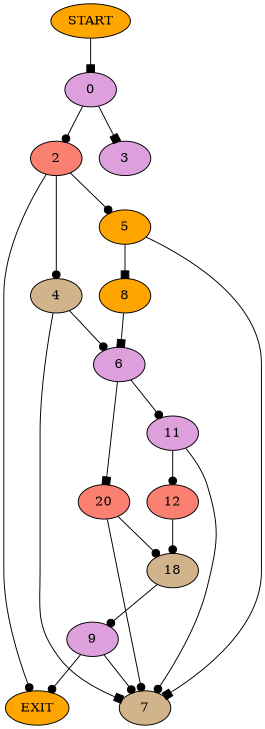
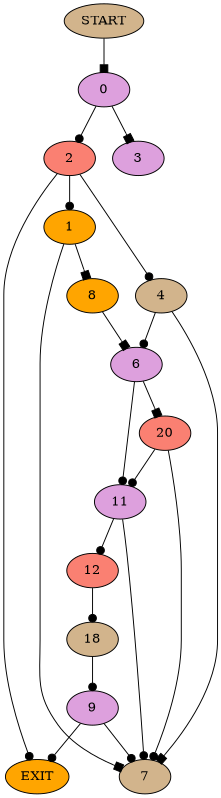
(91, 21) -> (104, 21)
(125, 227) -> (70, 227)
(135, 533) -> (145, 464)
